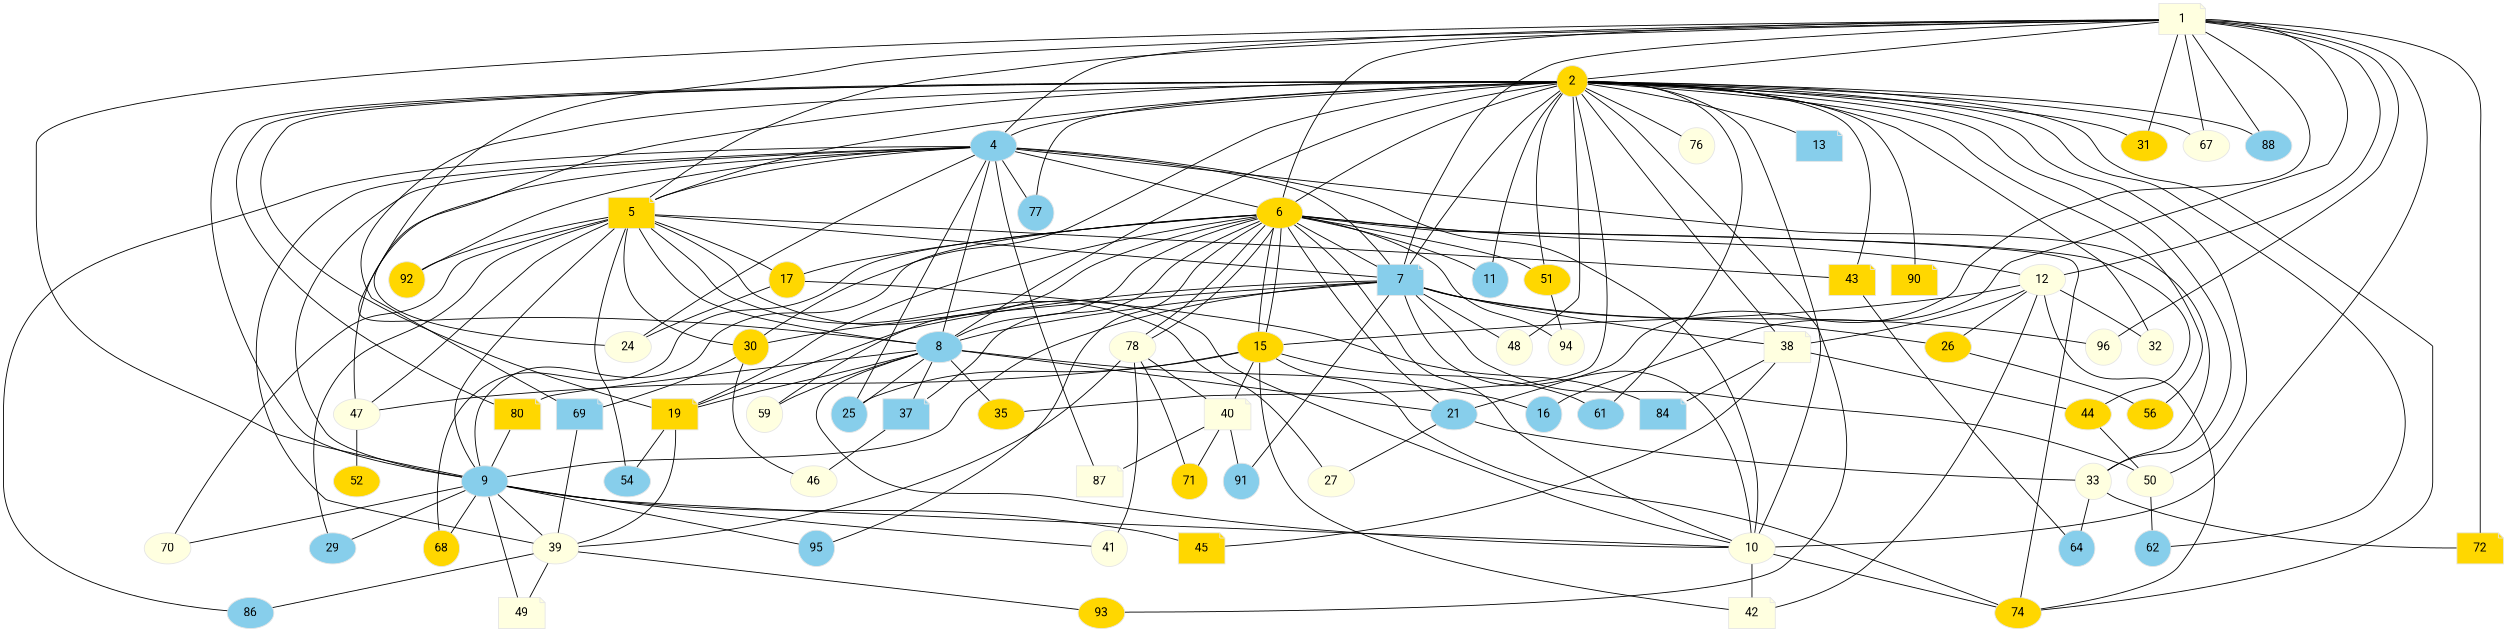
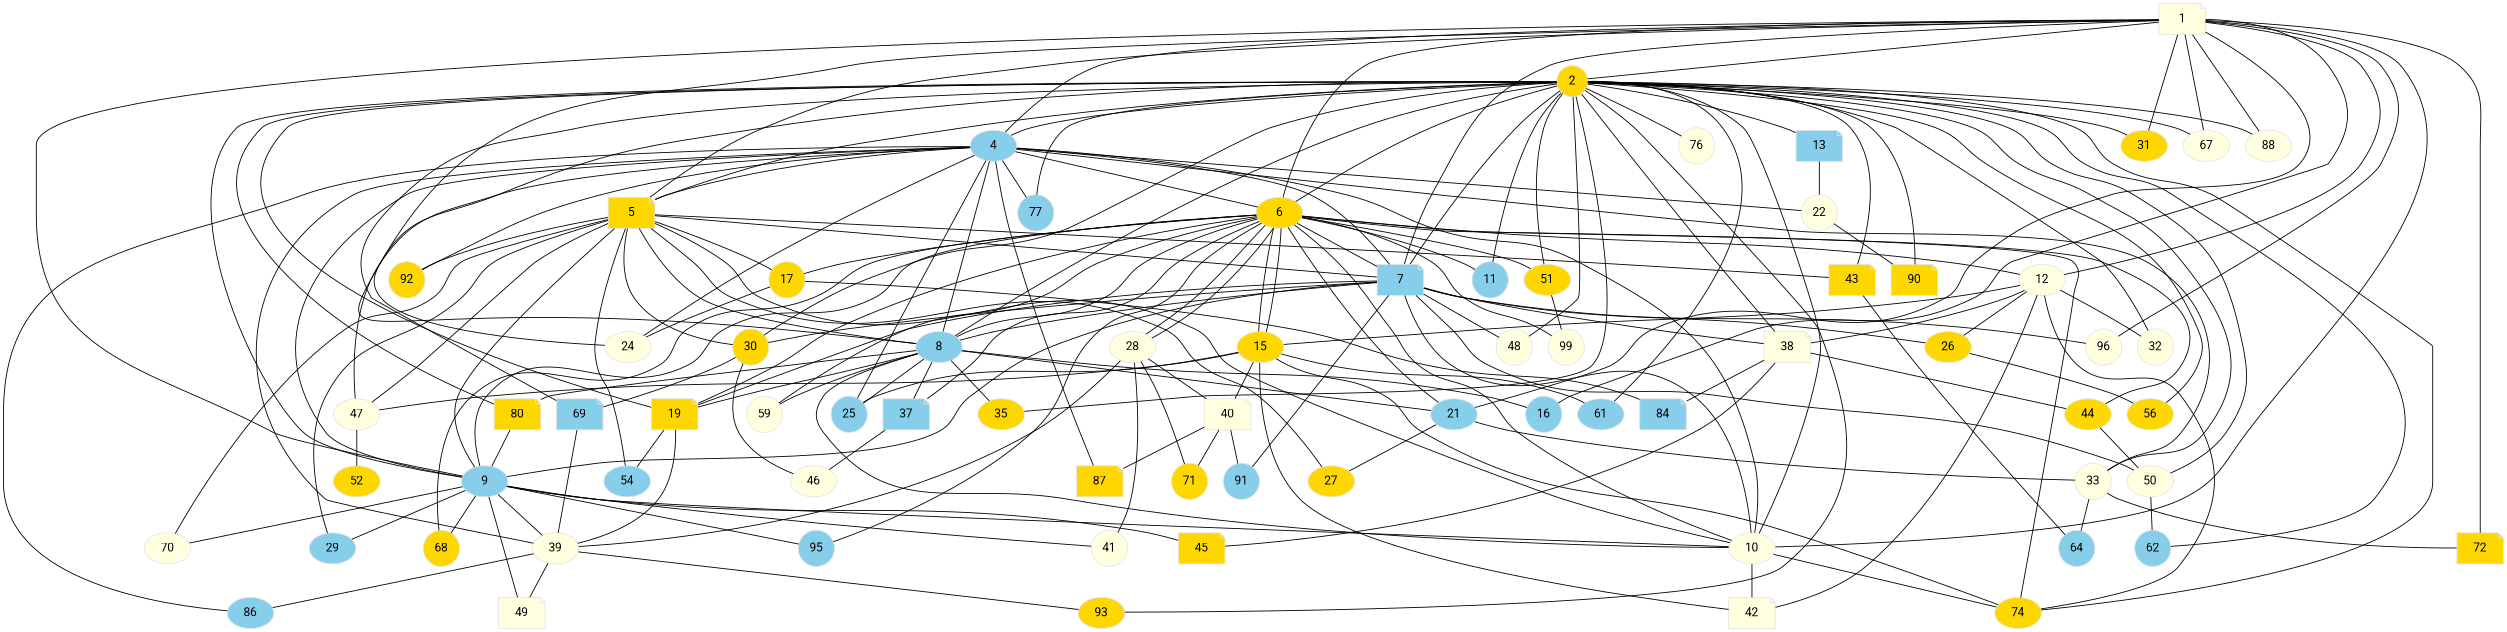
(2269, 146) -> (2269, 146)
none -> (1819, 213)
(1133, 347) -> (1133, 347)
(1566, 347) -> (1566, 347)
(1100, 481) -> (1100, 481)
(1331, 481) -> (1331, 481)
